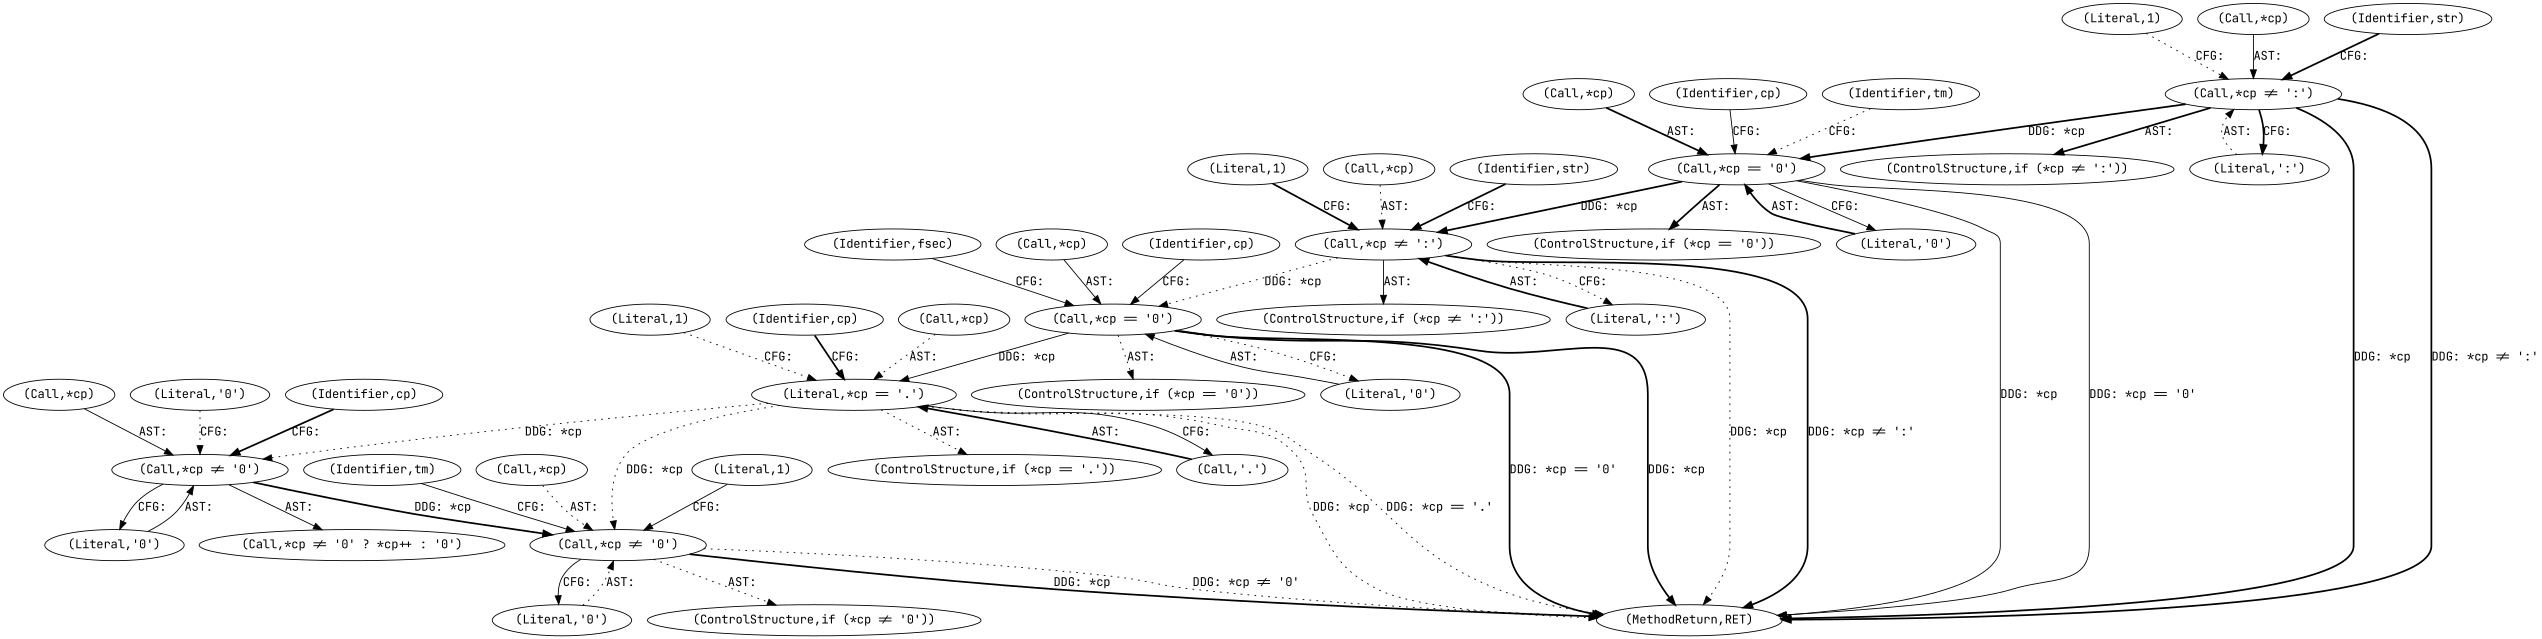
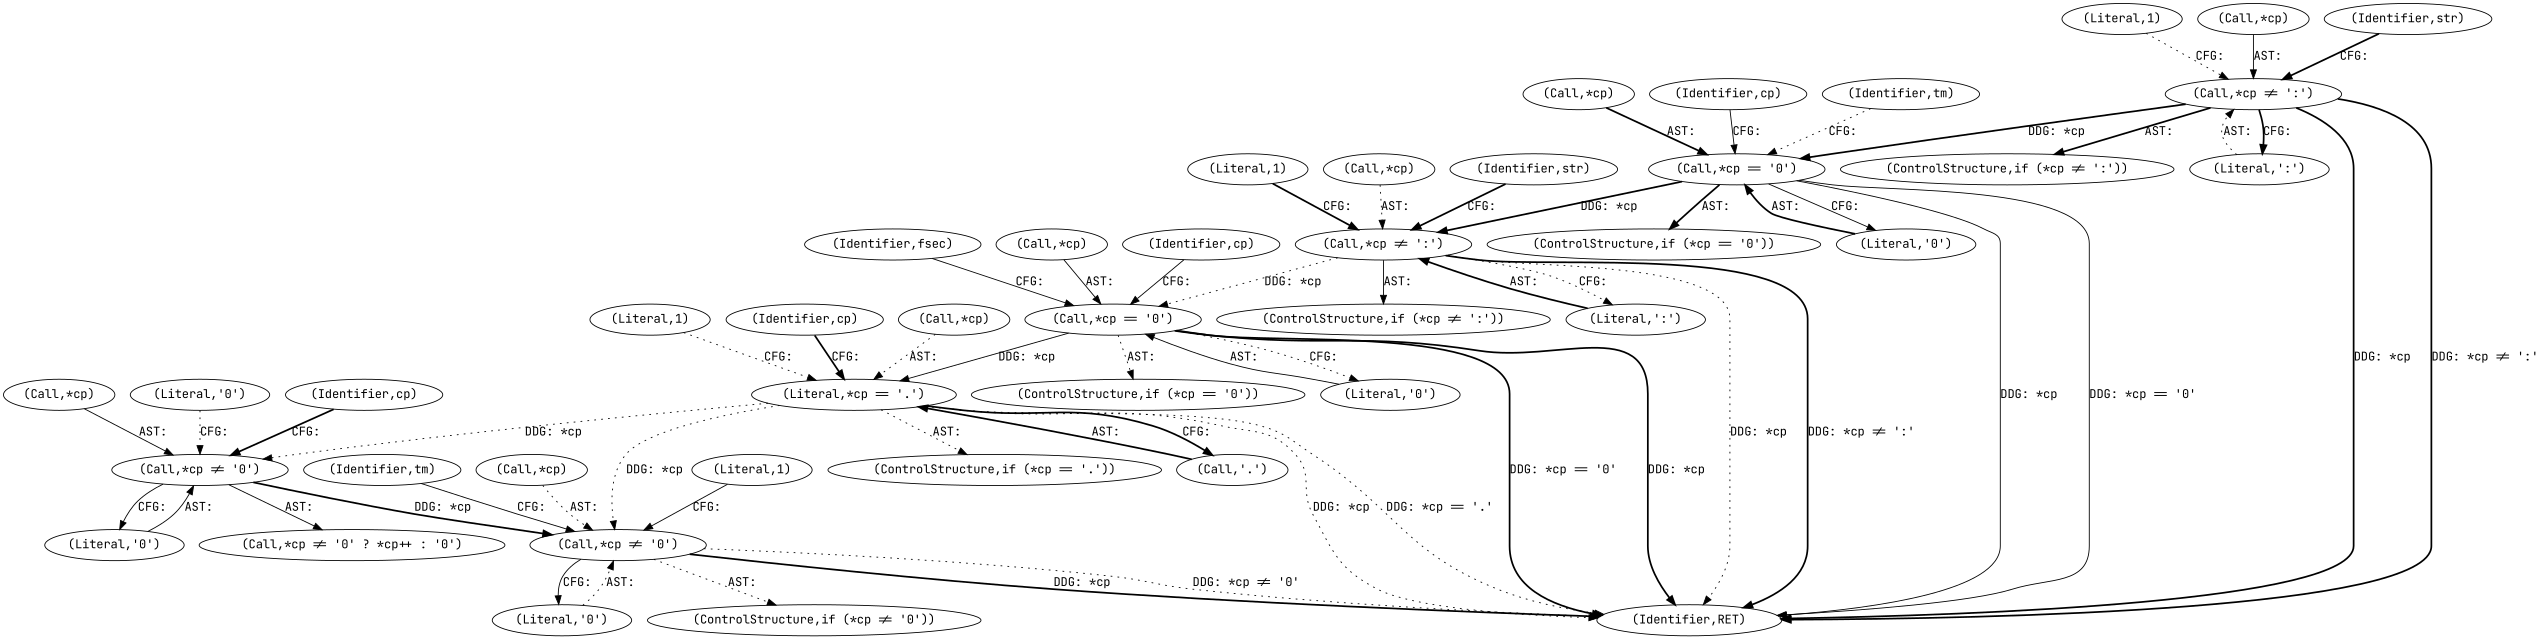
(1133, 421) -> (1133, 421)
(1689, 620) -> (1689, 620)
